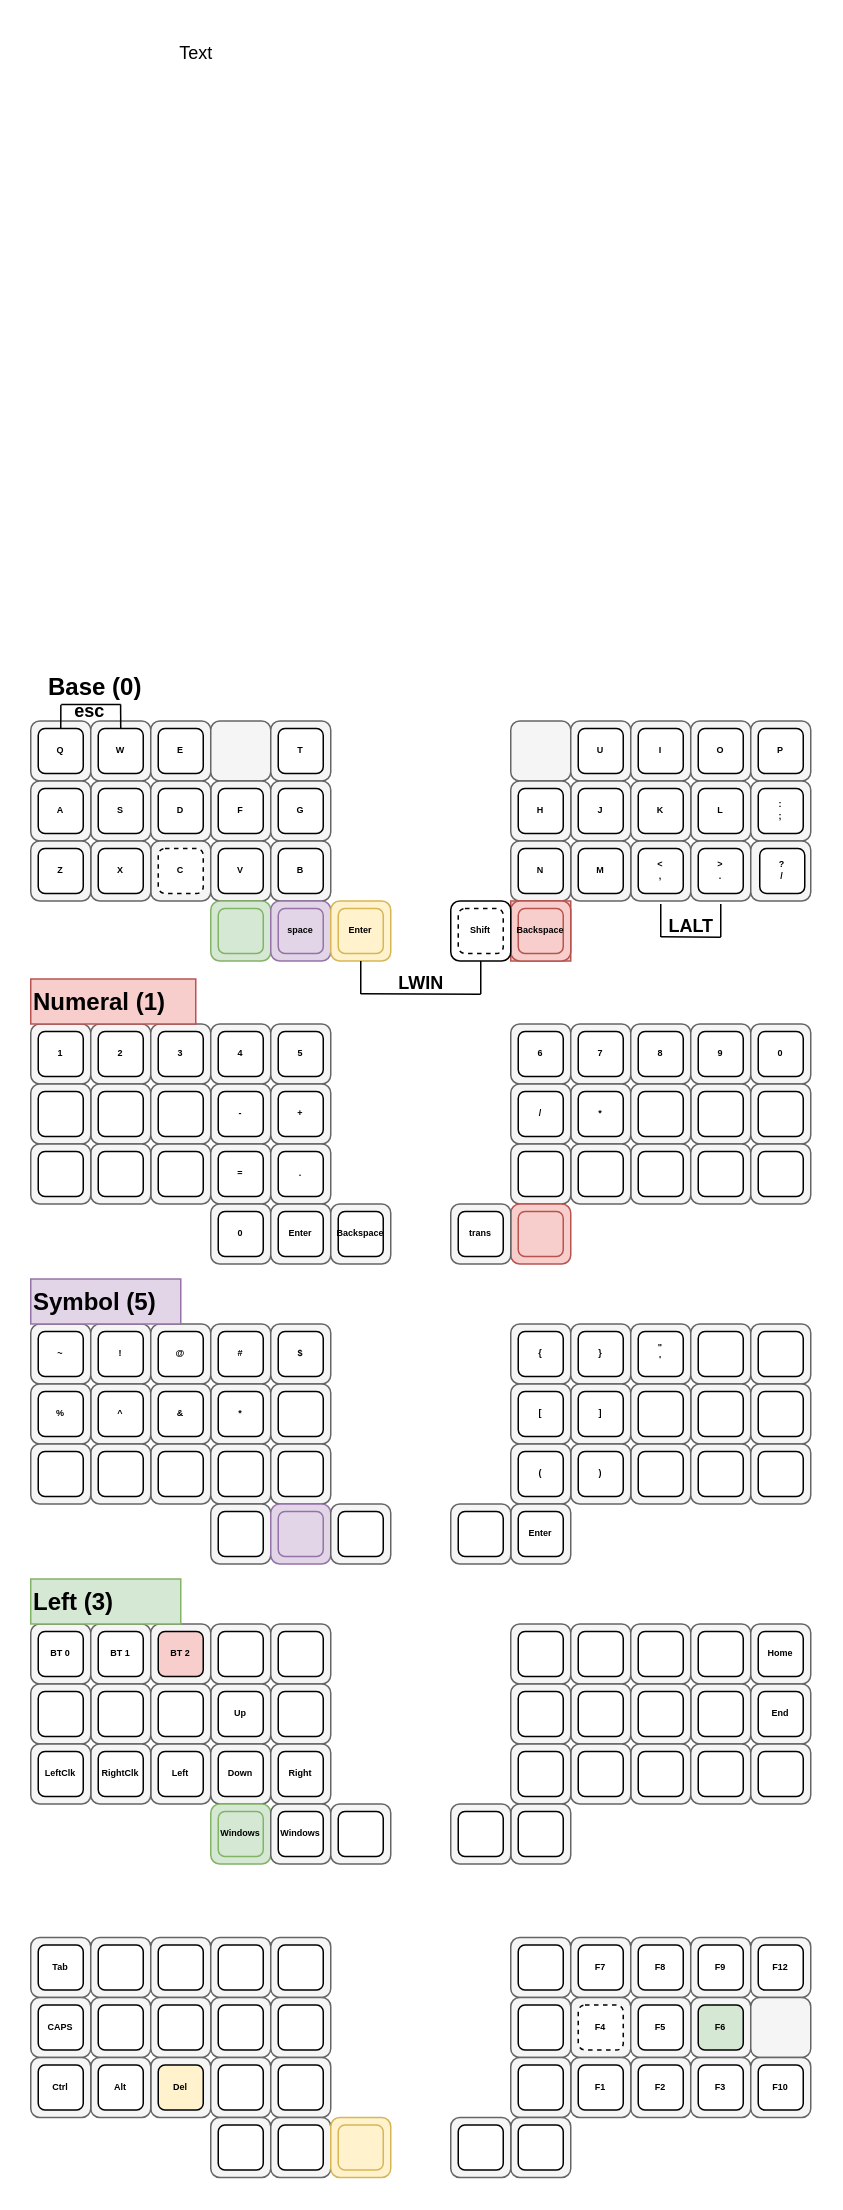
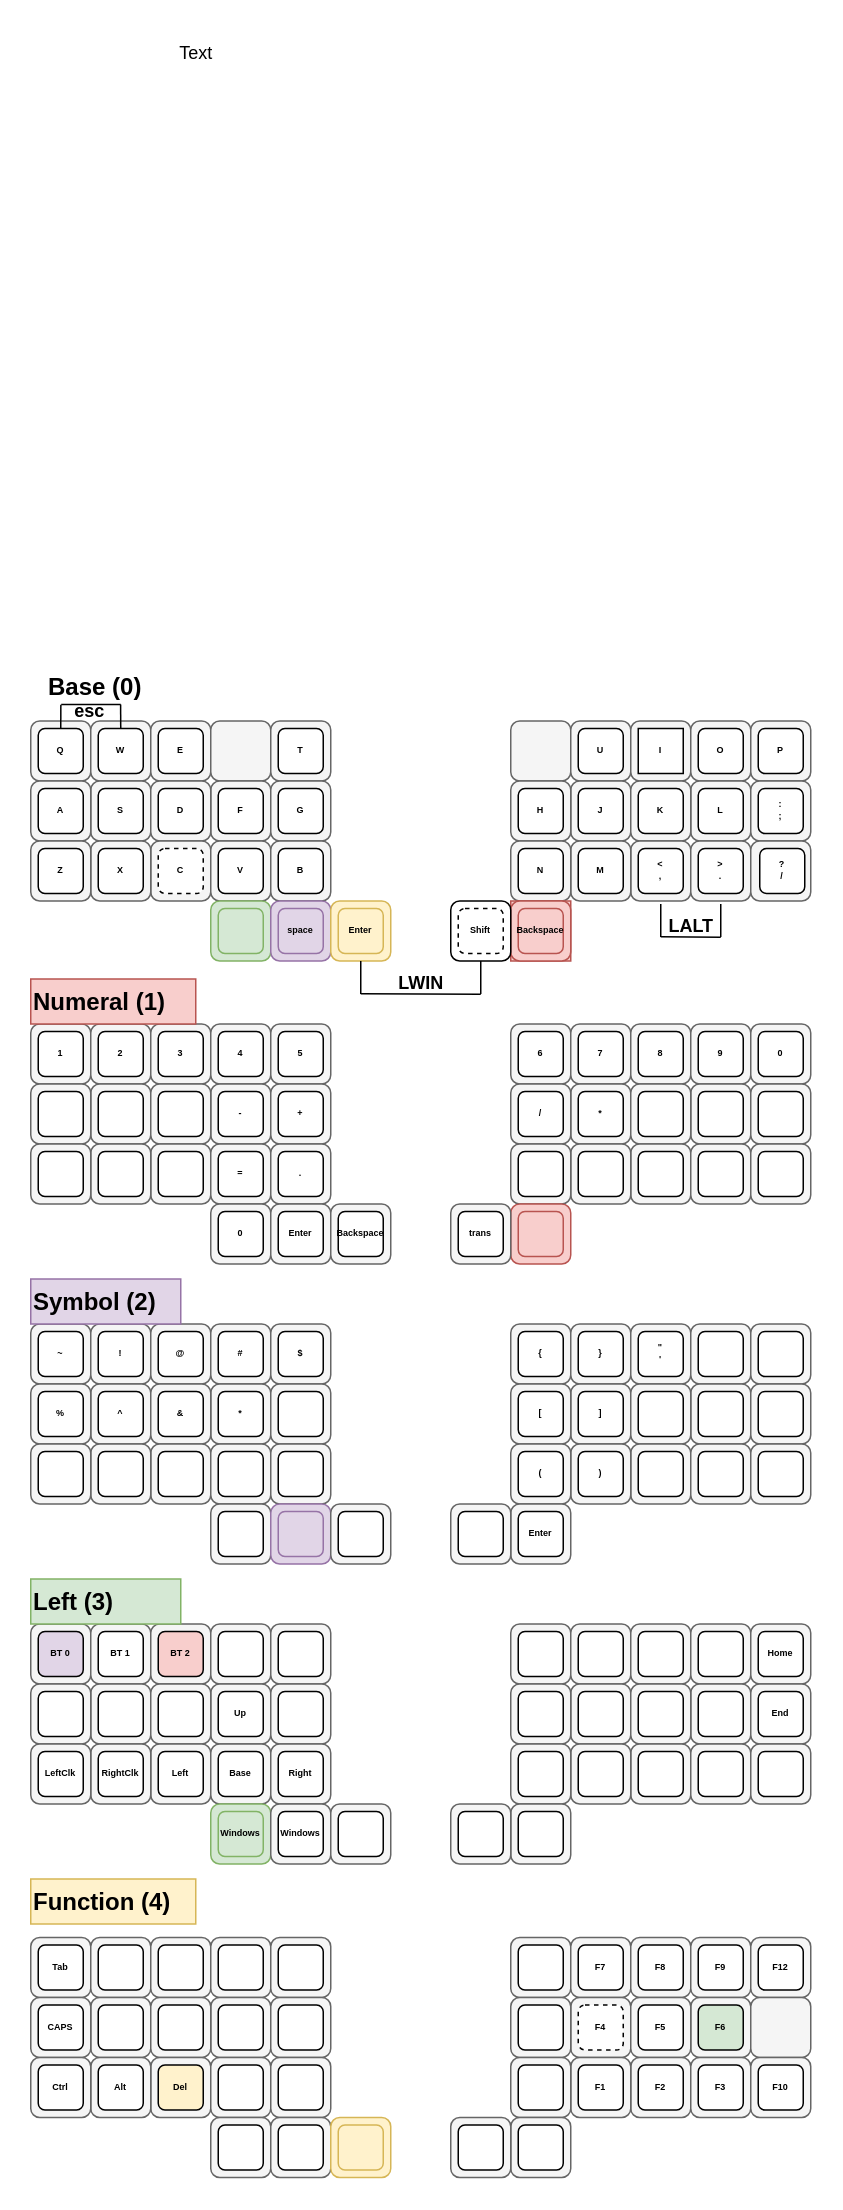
(661, 751) -> (661, 751)
(95, 1301) -> (95, 1301)
(61, 1654) -> (61, 1654)
(241, 1774) -> (241, 1774)
none -> (113, 1901)
